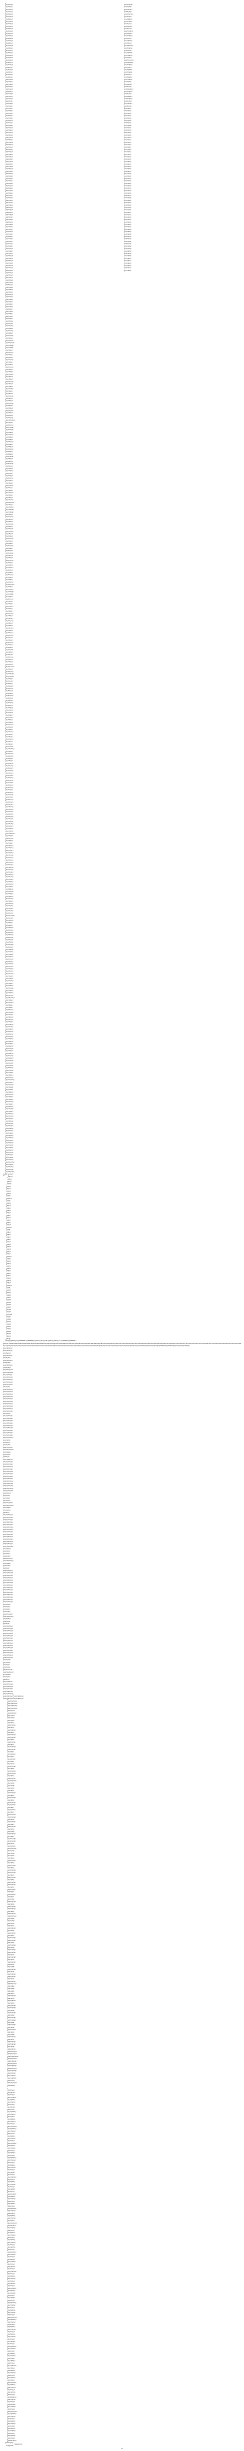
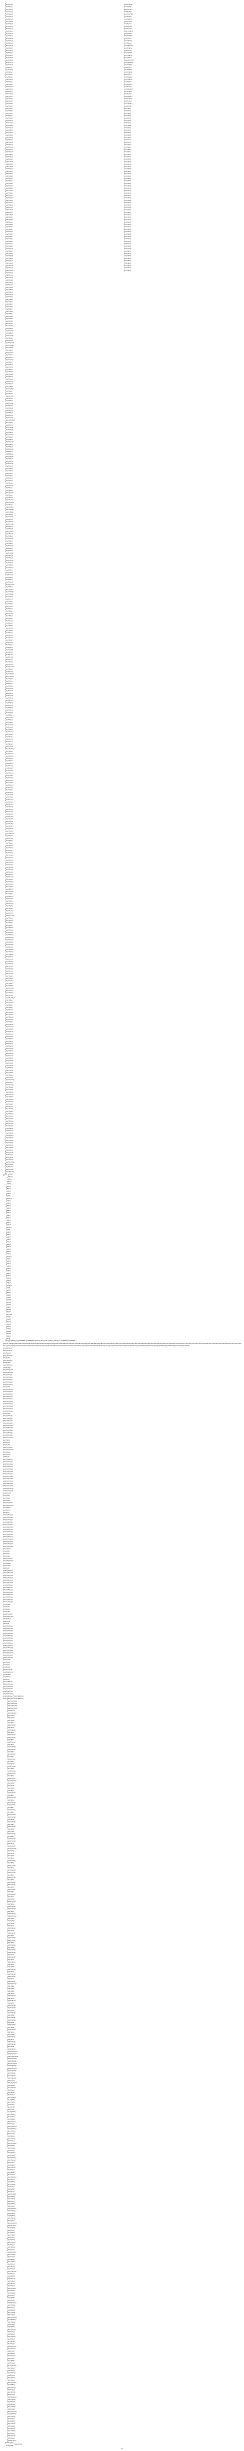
none -> (7, 2088)
